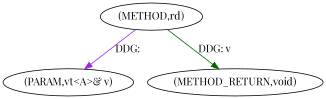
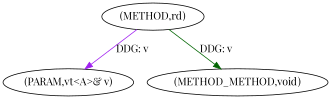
(129, 49) -> (132, 49)
(235, 82) -> (238, 82)
